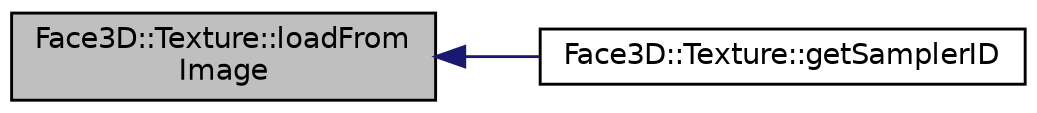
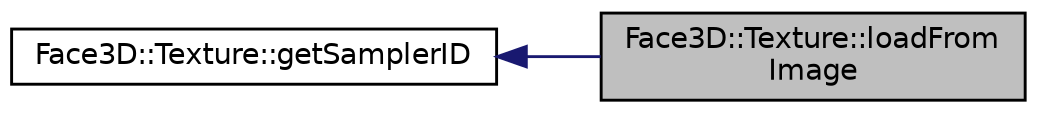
(503, 57) -> (564, 57)
